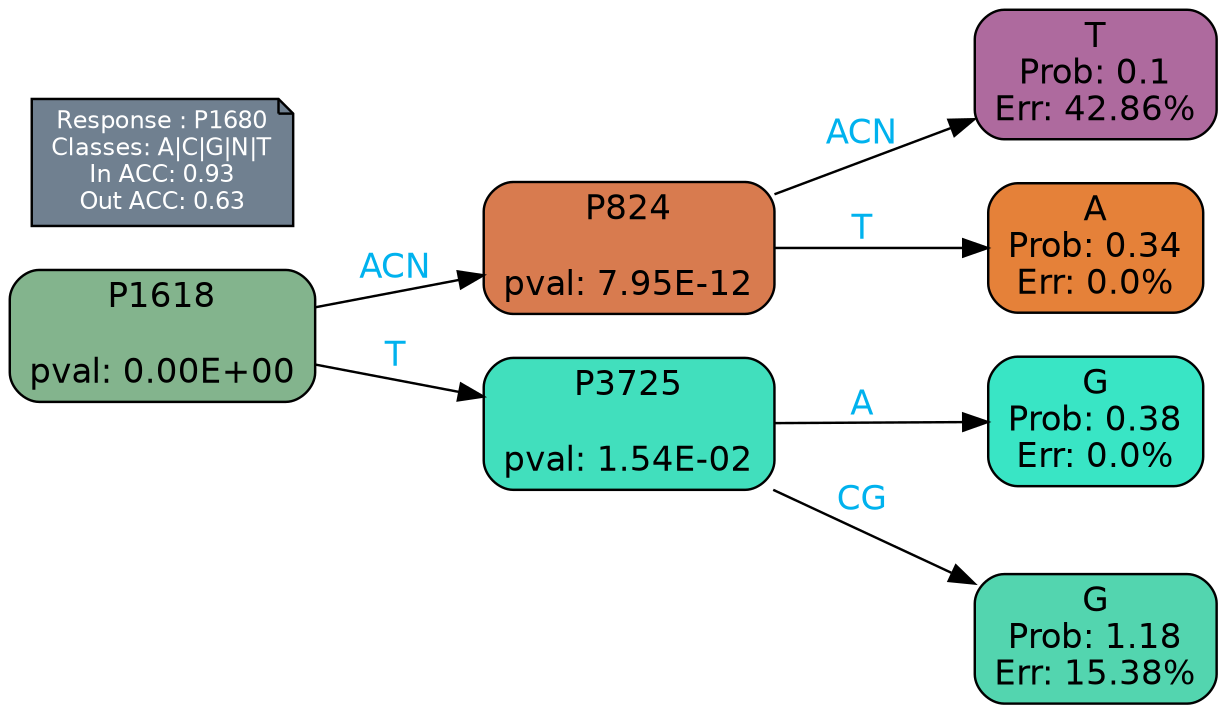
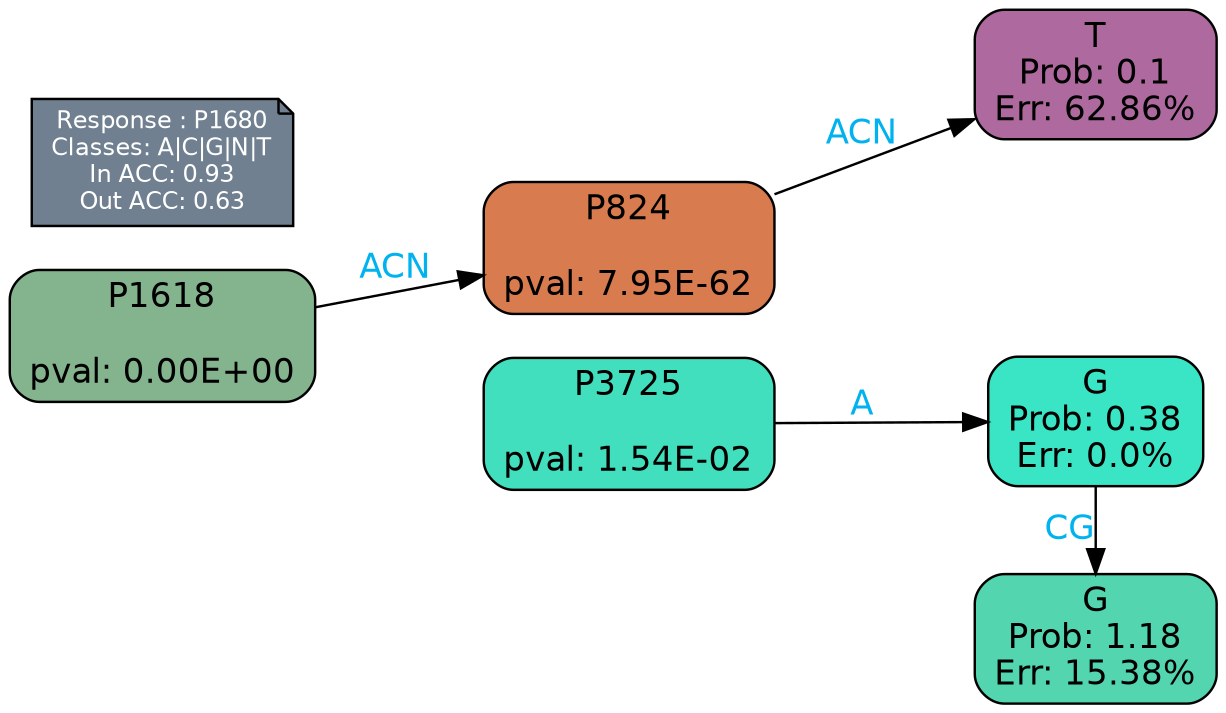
(1096, 75) -> (1096, 75)
(629, 248) -> (629, 248)
(1096, 248) -> none
(387, 378) -> none
(862, 531) -> (1096, 518)
